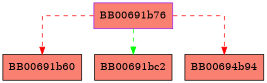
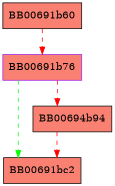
(52, 16) -> (42, 38)
none -> (57, 141)
